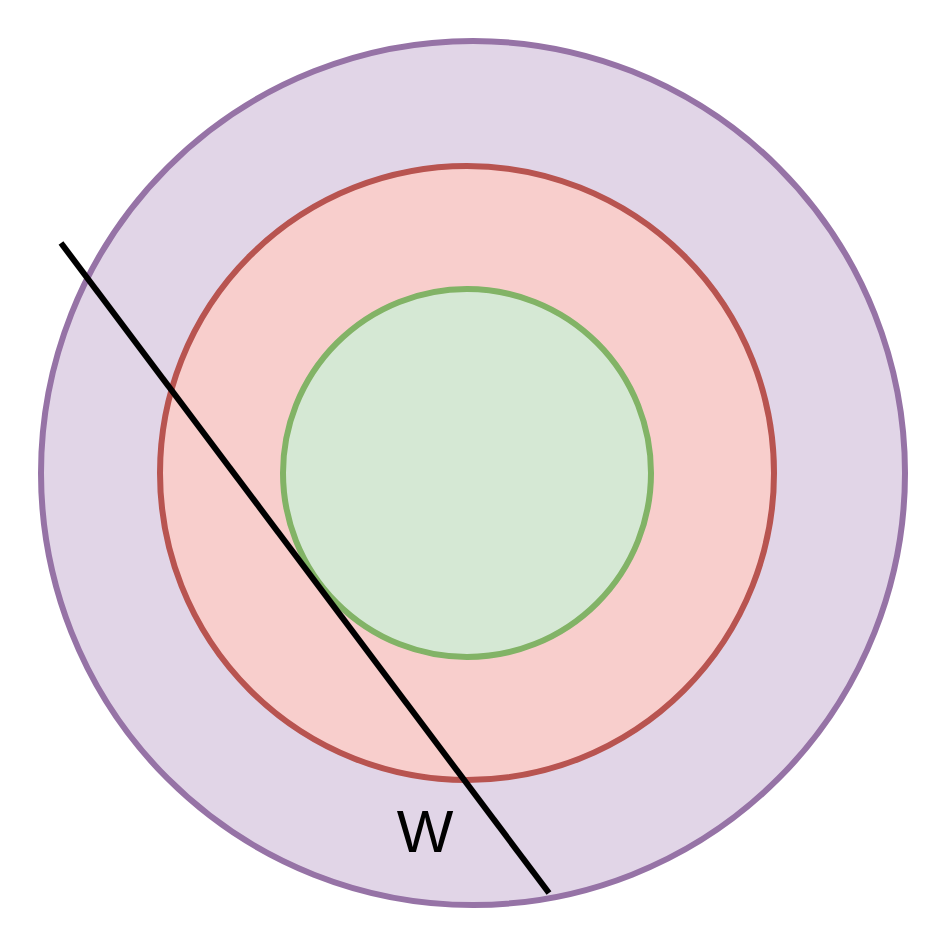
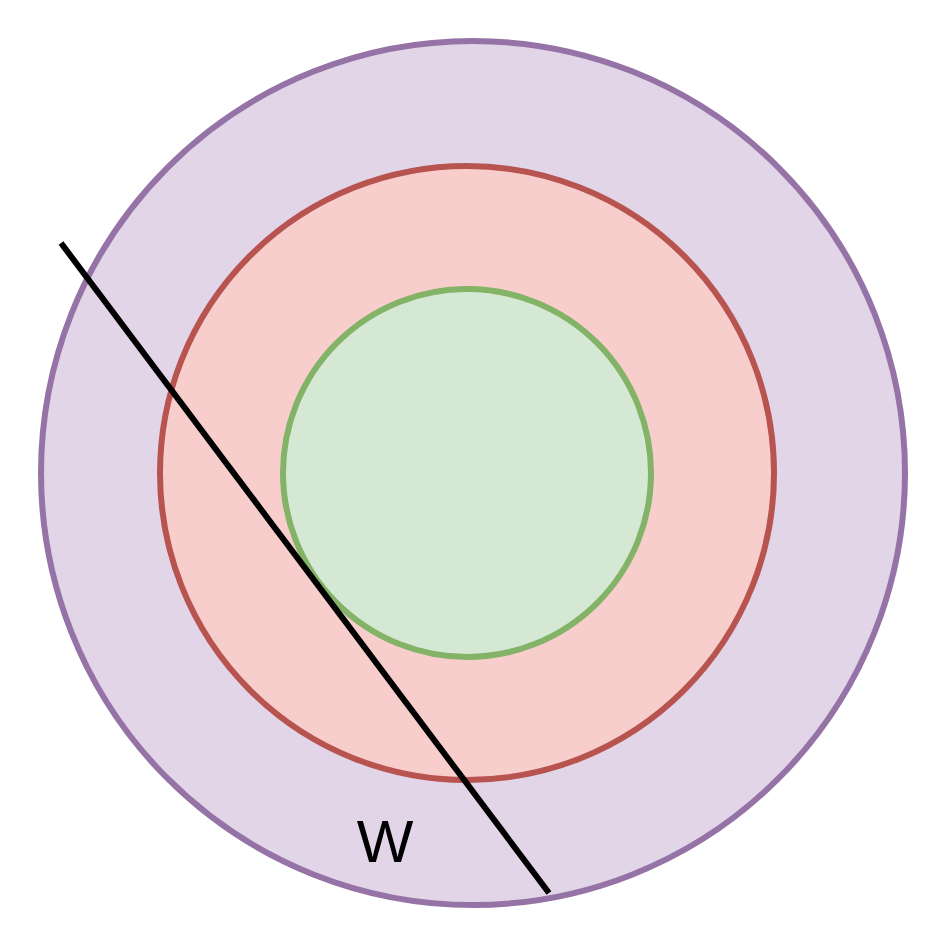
(425, 831) -> (385, 841)
